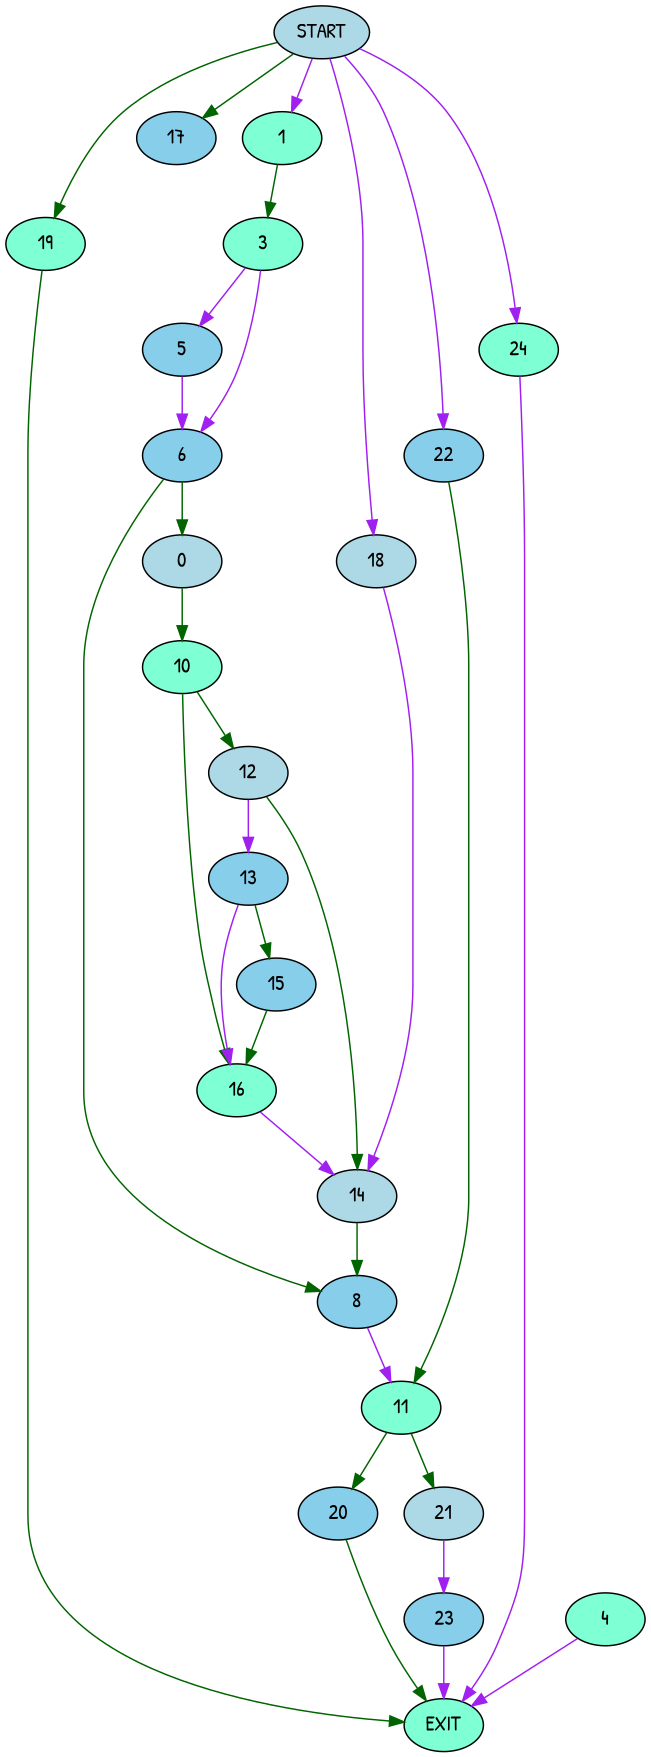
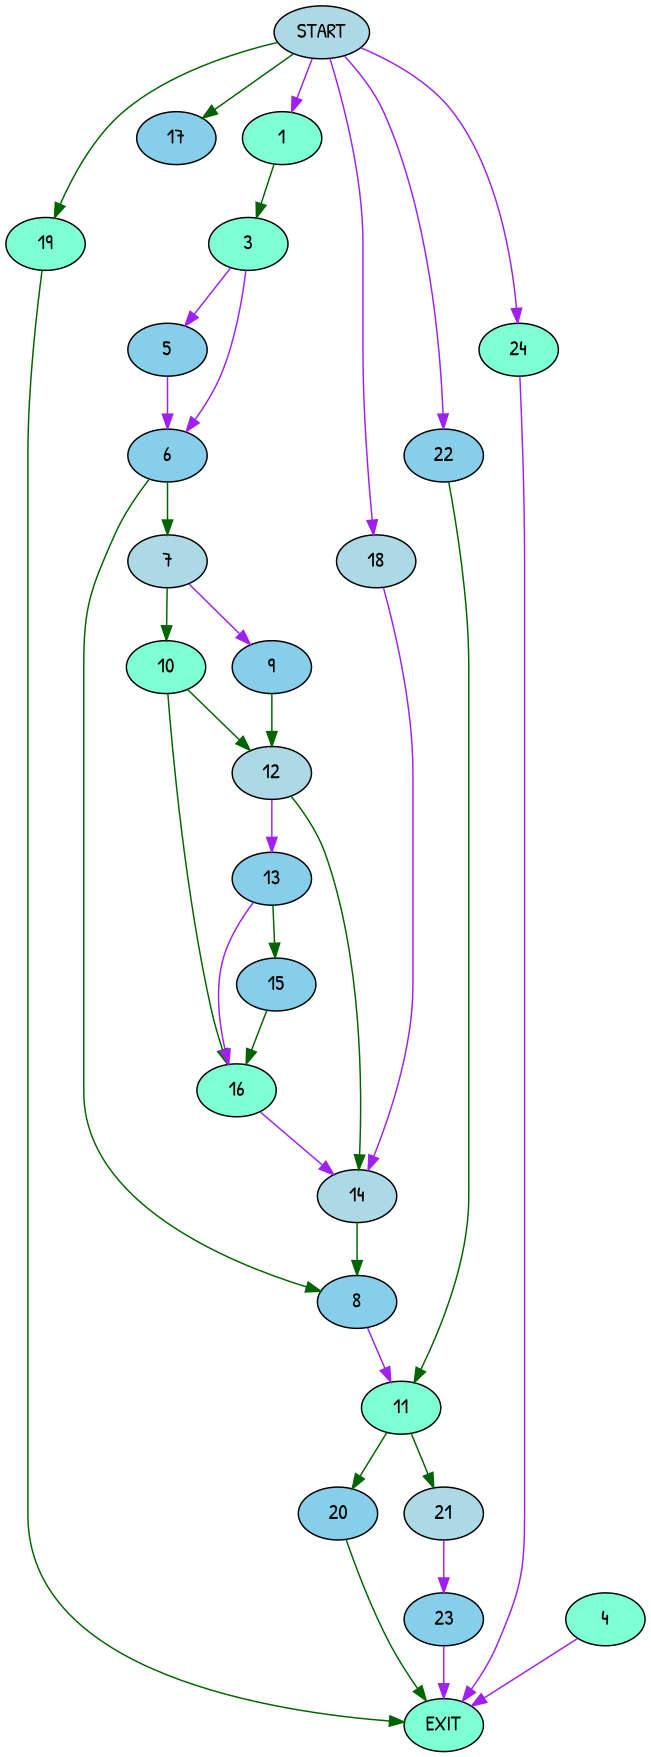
(182, 561) -> (168, 561)
none -> (272, 667)
